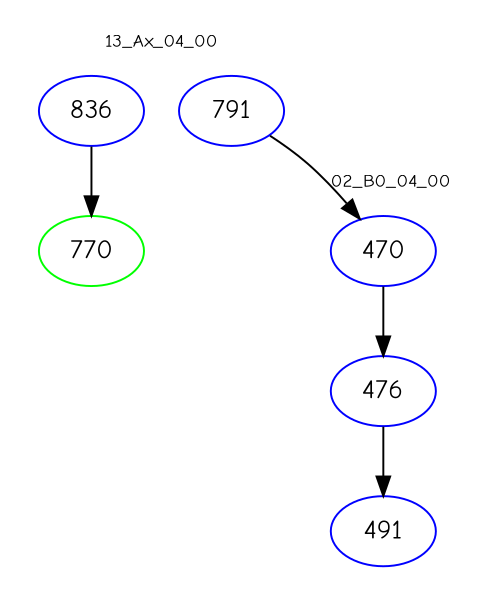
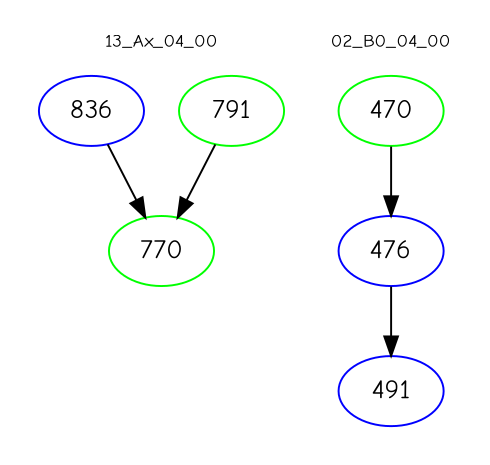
(232, 111) -> (232, 111)
(328, 183) -> (201, 172)
(383, 251) -> (391, 111)
